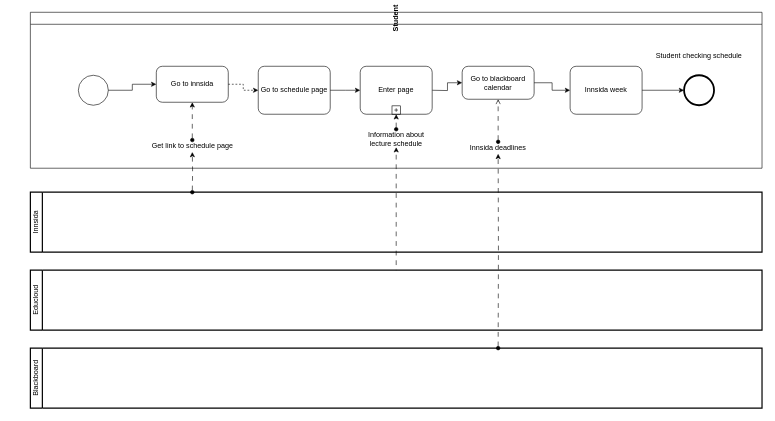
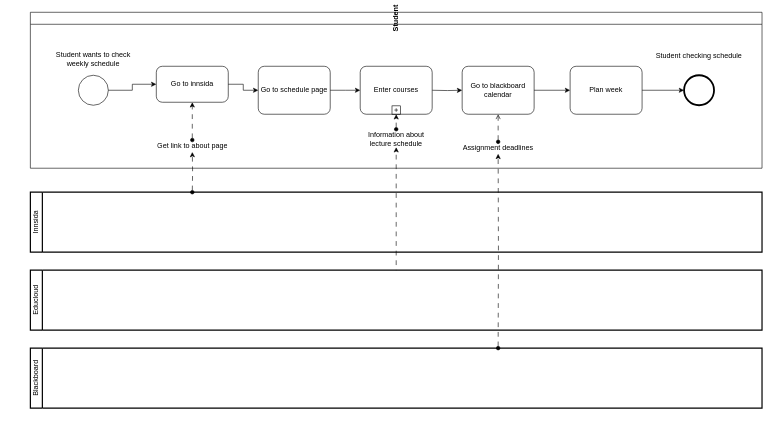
none -> (93, 59)
(498, 83) -> (498, 90)
(243, 85) -> (243, 85)
(396, 90) -> (396, 90)
(606, 90) -> (606, 90)
(193, 146) -> (193, 146)
(498, 148) -> (498, 148)
